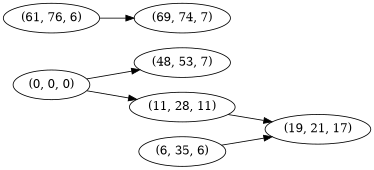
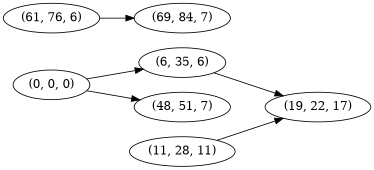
(182, 18) -> (182, 18)
(182, 63) -> (182, 107)
(108, 94) -> (111, 75)
(318, 129) -> (318, 107)
